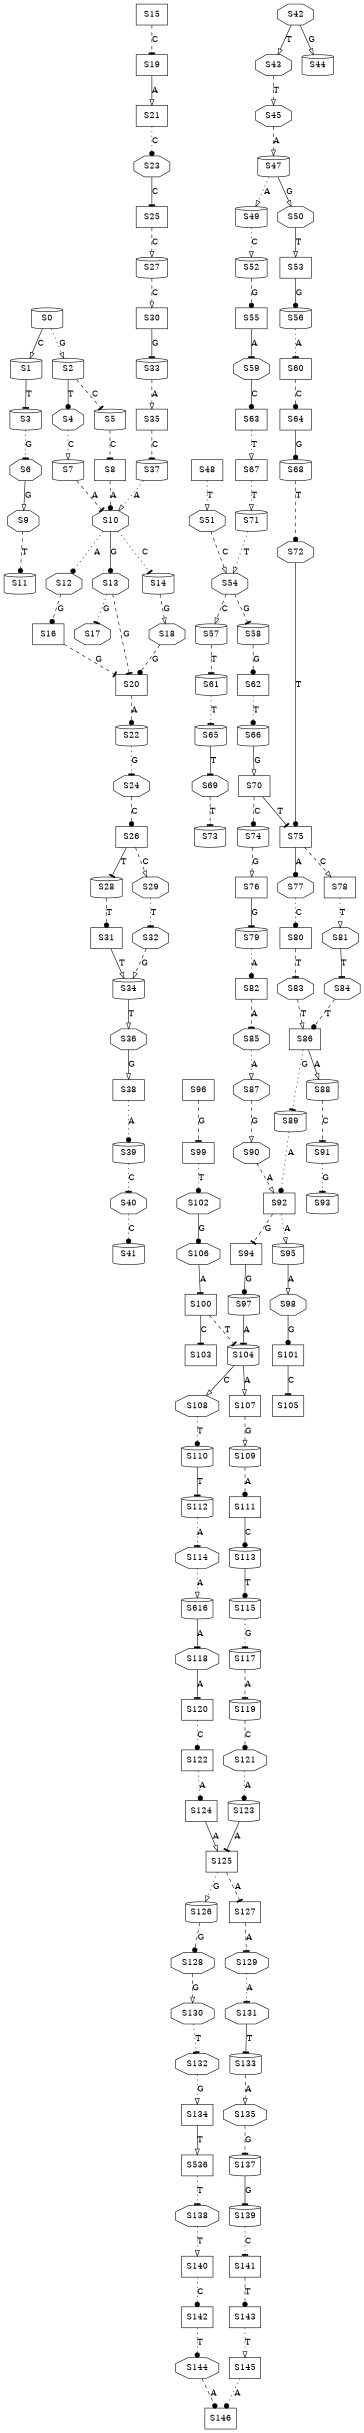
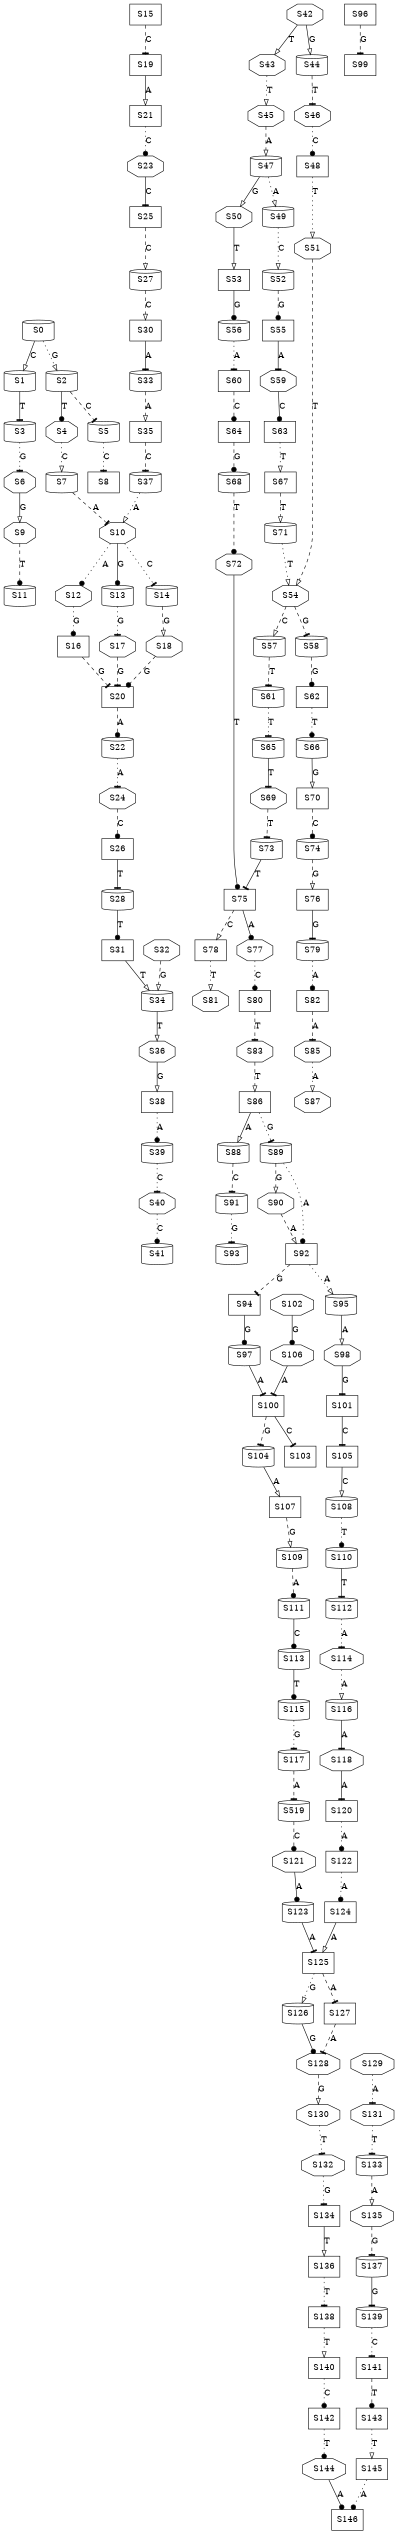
(274, 88) -> (267, 88)
none -> (313, 116)
(155, 344) -> (148, 356)
(110, 443) -> (104, 456)
(296, 443) -> (234, 455)
(110, 493) -> none
(251, 493) -> (280, 505)
(226, 552) -> (315, 406)
(111, 584) -> (118, 596)
(57, 607) -> (73, 619)
(121, 633) -> (118, 670)
(135, 761) -> (120, 773)
(274, 810) -> (254, 873)
(151, 887) -> none
(106, 910) -> (118, 923)
(342, 989) -> none
(251, 1118) -> (276, 1175)
(198, 1176) -> none
(288, 1328) -> (342, 1379)
(244, 1329) -> (256, 1379)
(228, 1330) -> (268, 1431)
(222, 1379) -> (342, 1479)
(197, 1406) -> (342, 1507)
(245, 1507) -> (294, 1608)
(197, 1608) -> (342, 1710)
(245, 1710) -> (294, 1811)
(200, 1735) -> (345, 1836)
(244, 1783) -> (296, 1885)
(197, 1935) -> (307, 2037)
(246, 1936) -> (330, 2037)
(246, 2037) -> (372, 2139)
(197, 2087) -> (324, 2189)
(197, 2165) -> (324, 2267)
(197, 2216) -> (324, 2317)
(208, 2391) -> (335, 2492)
